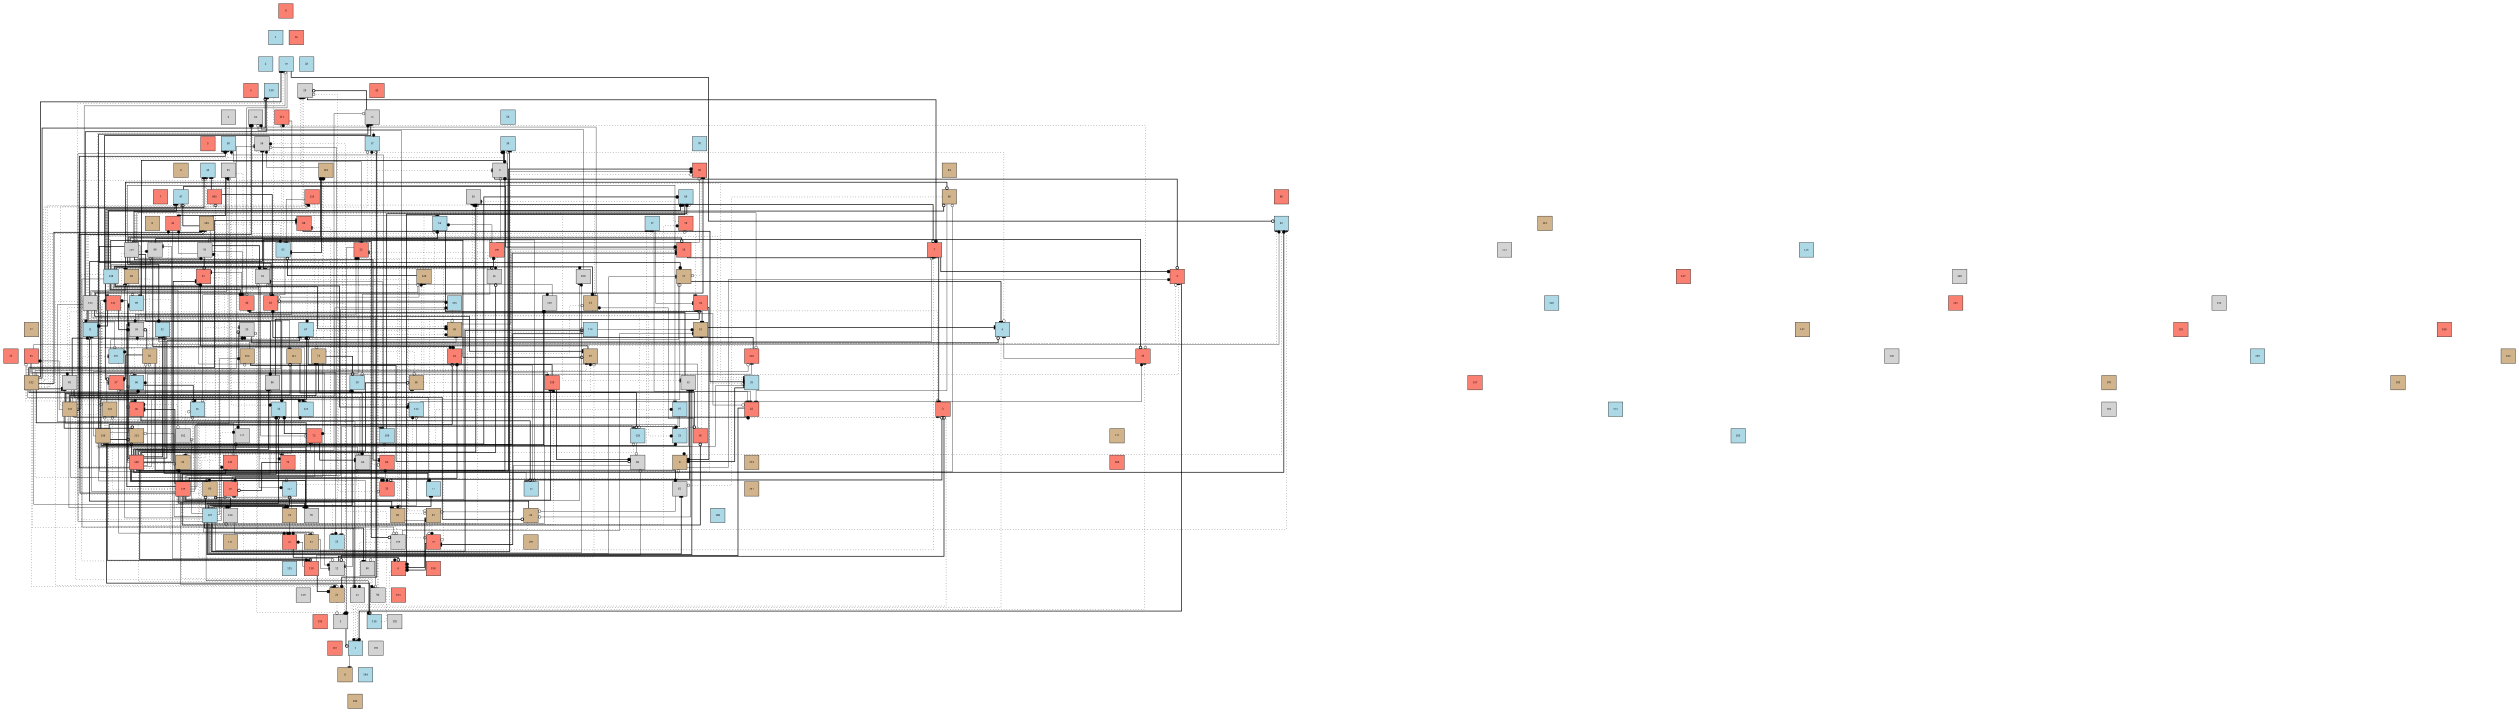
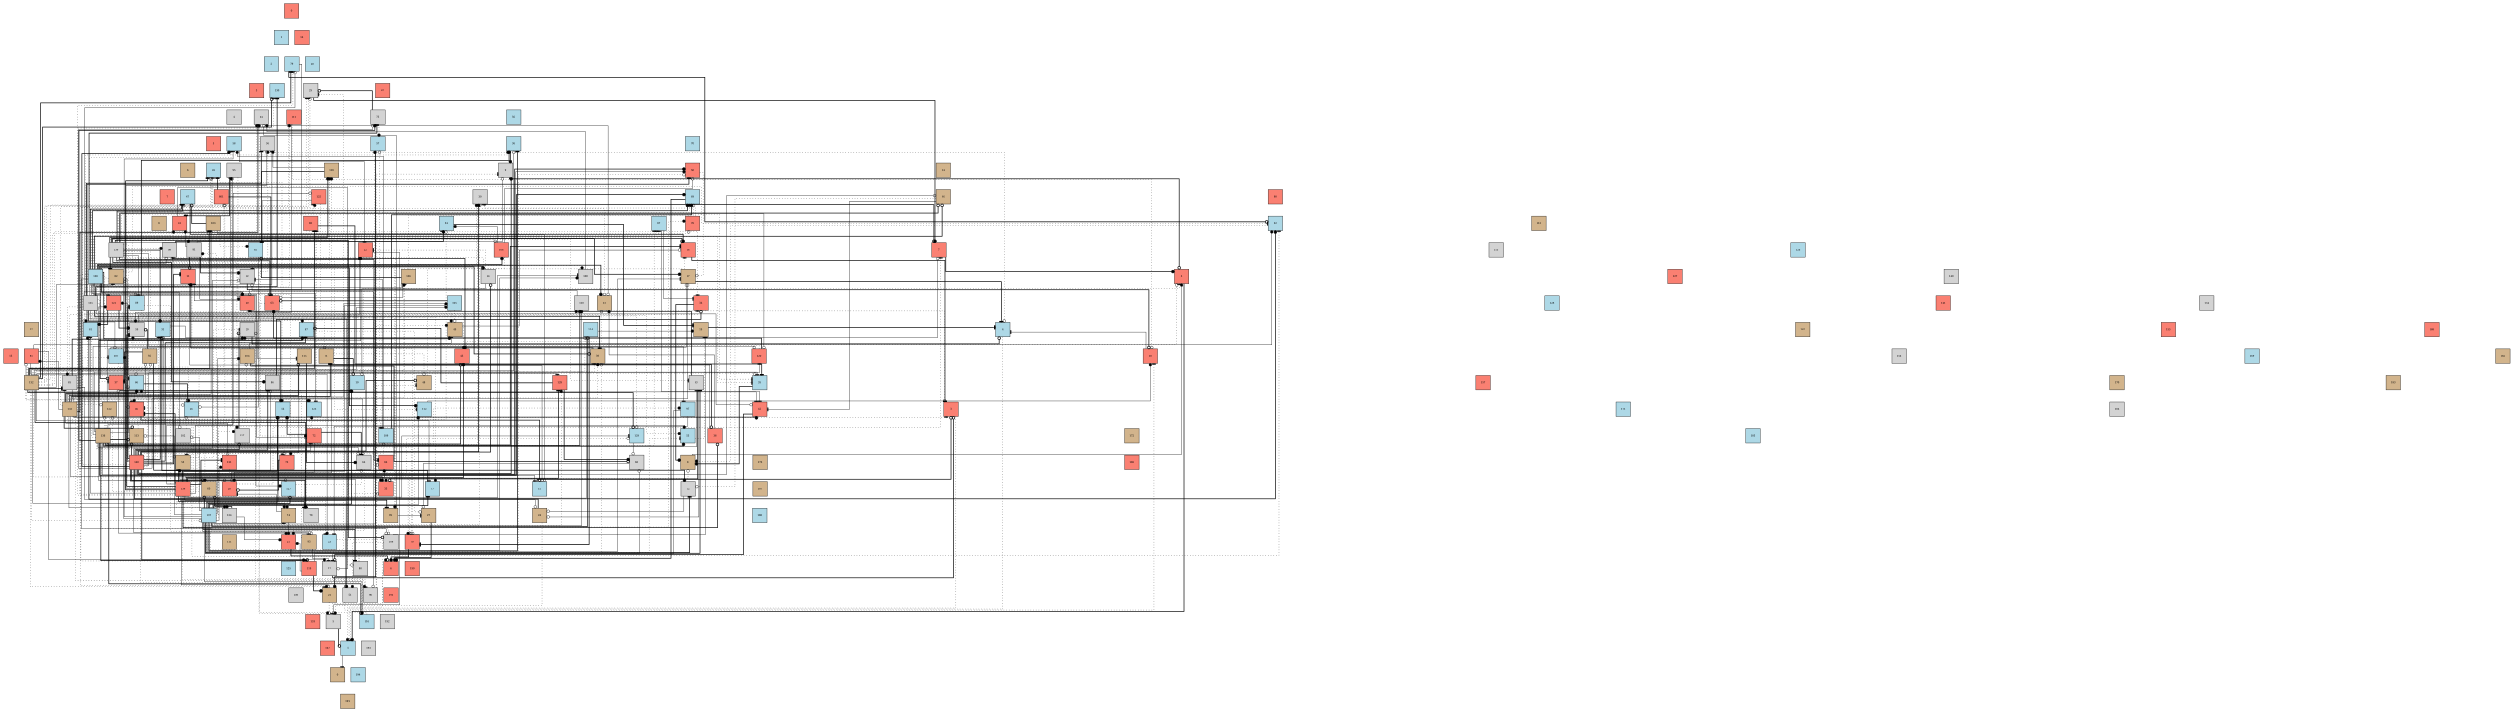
(408, 287) -> none
(355, 397) -> (253, 500)
(62, 527) -> (42, 521)
(531, 542) -> none
